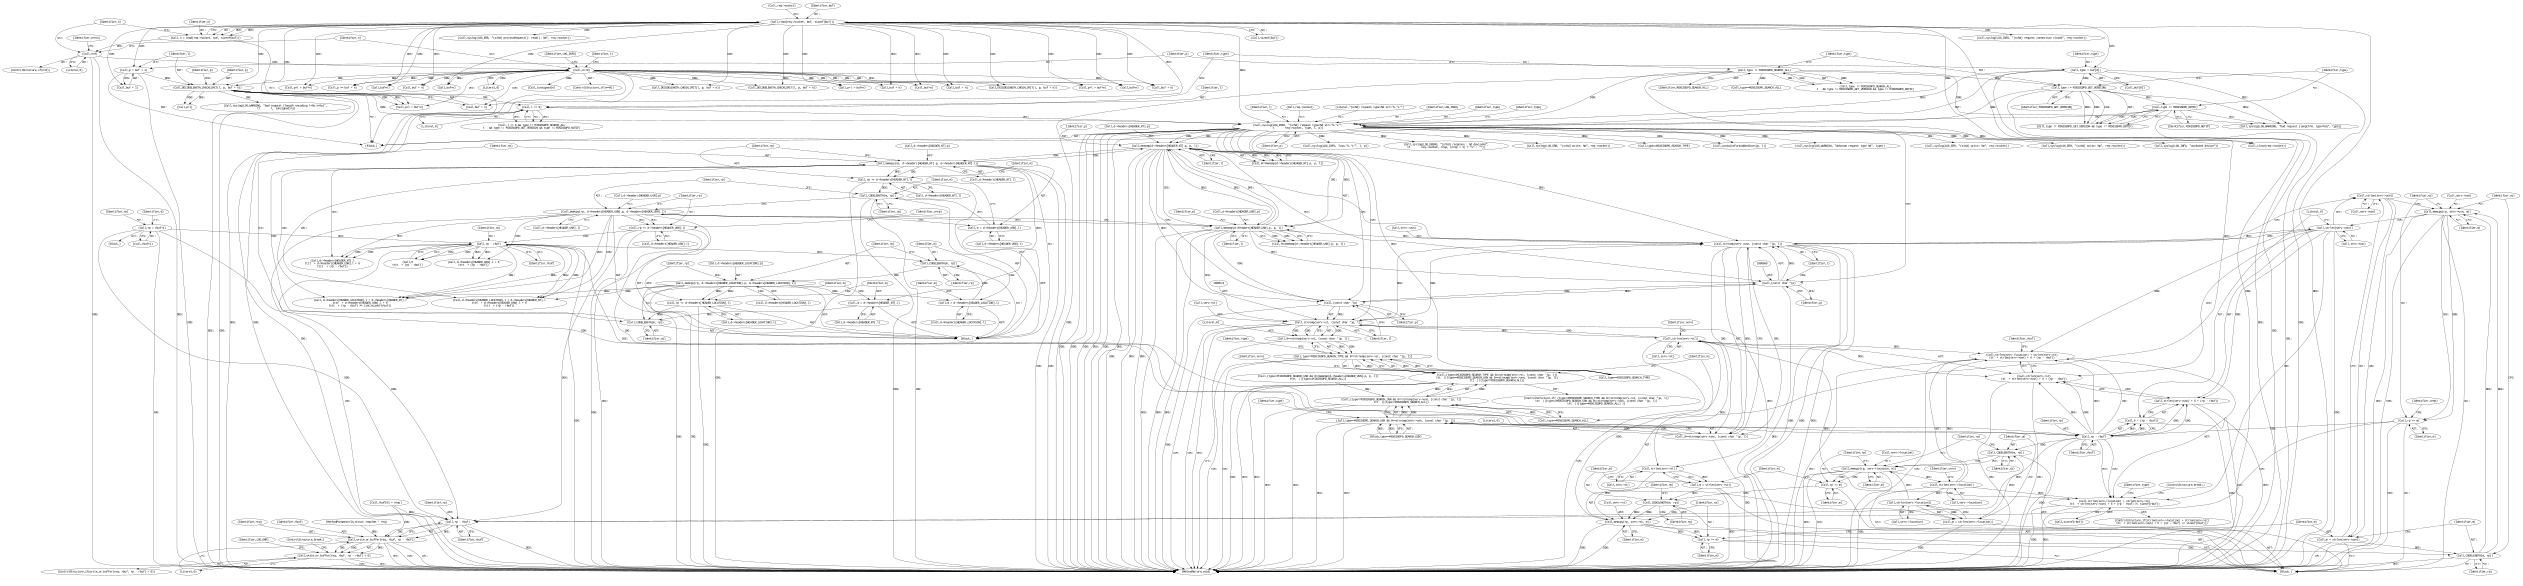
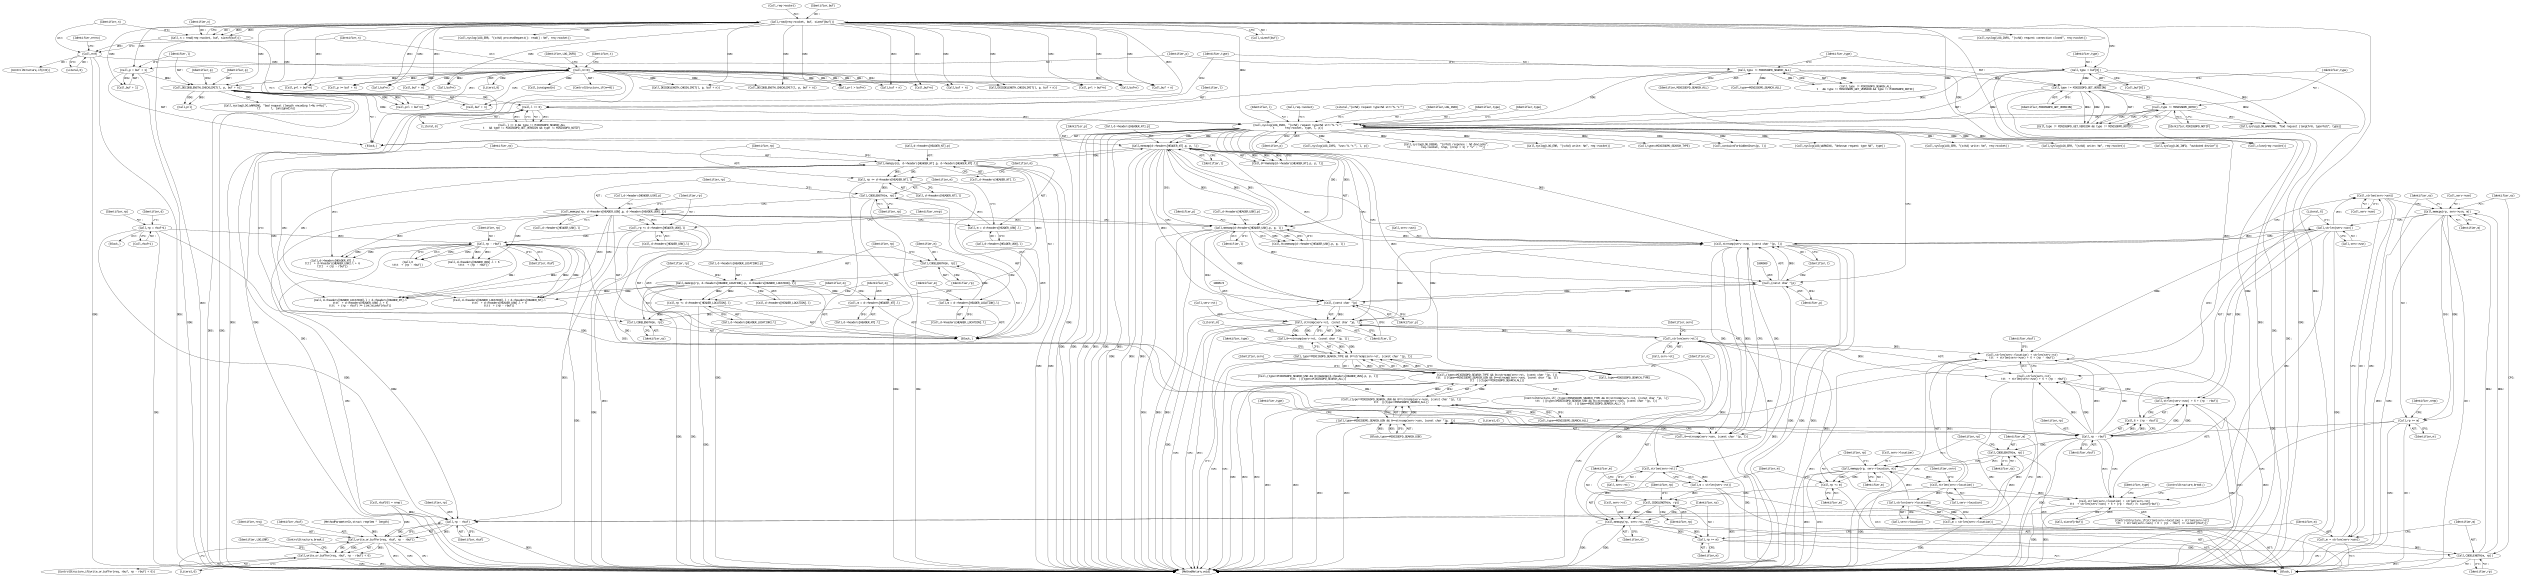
(356, 522) -> (356, 522)
none -> (202, 545)
